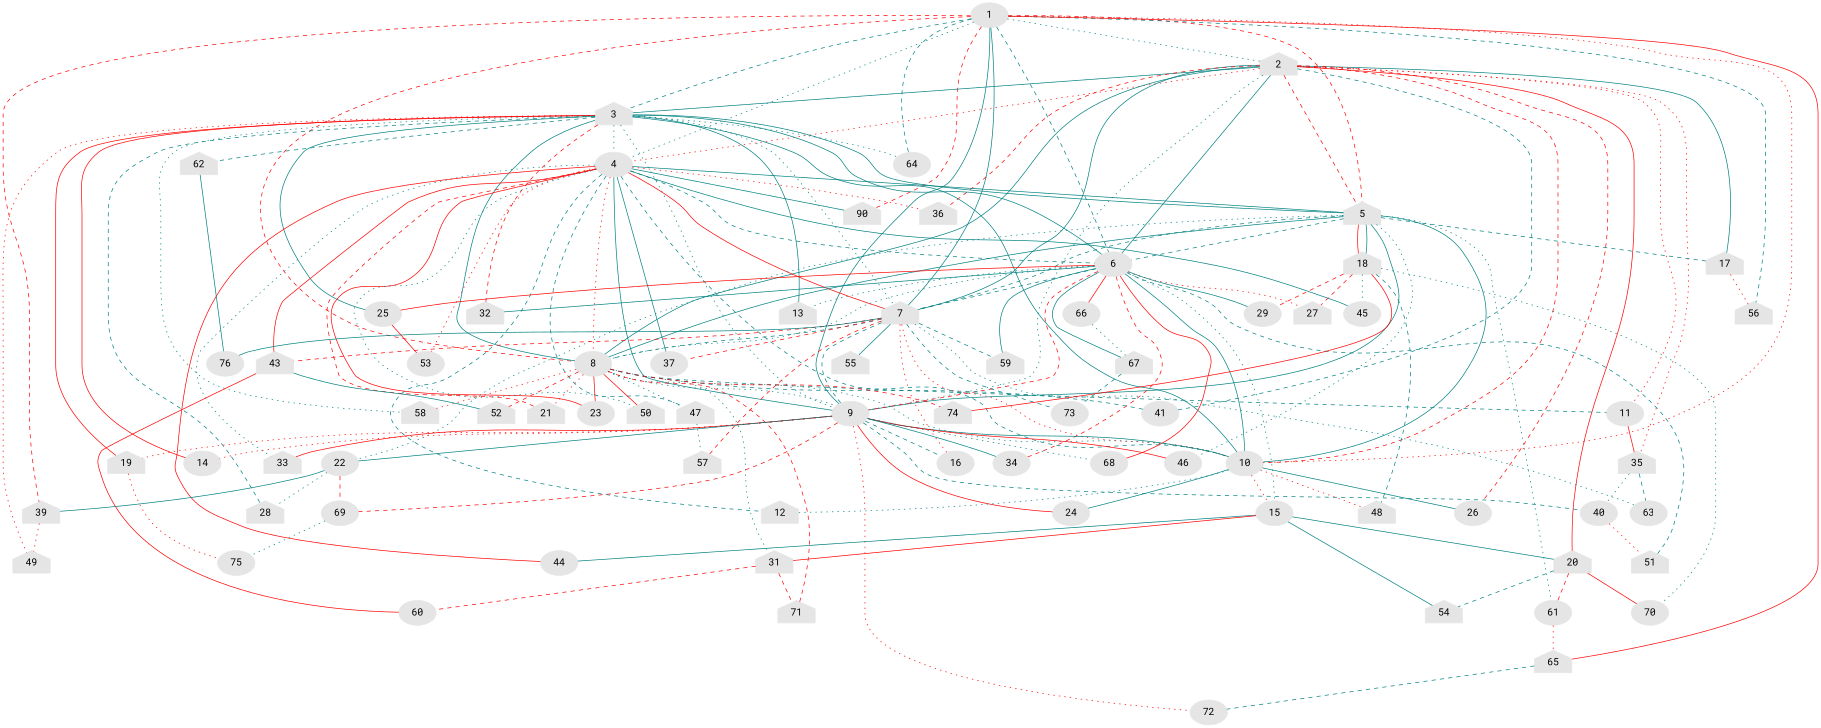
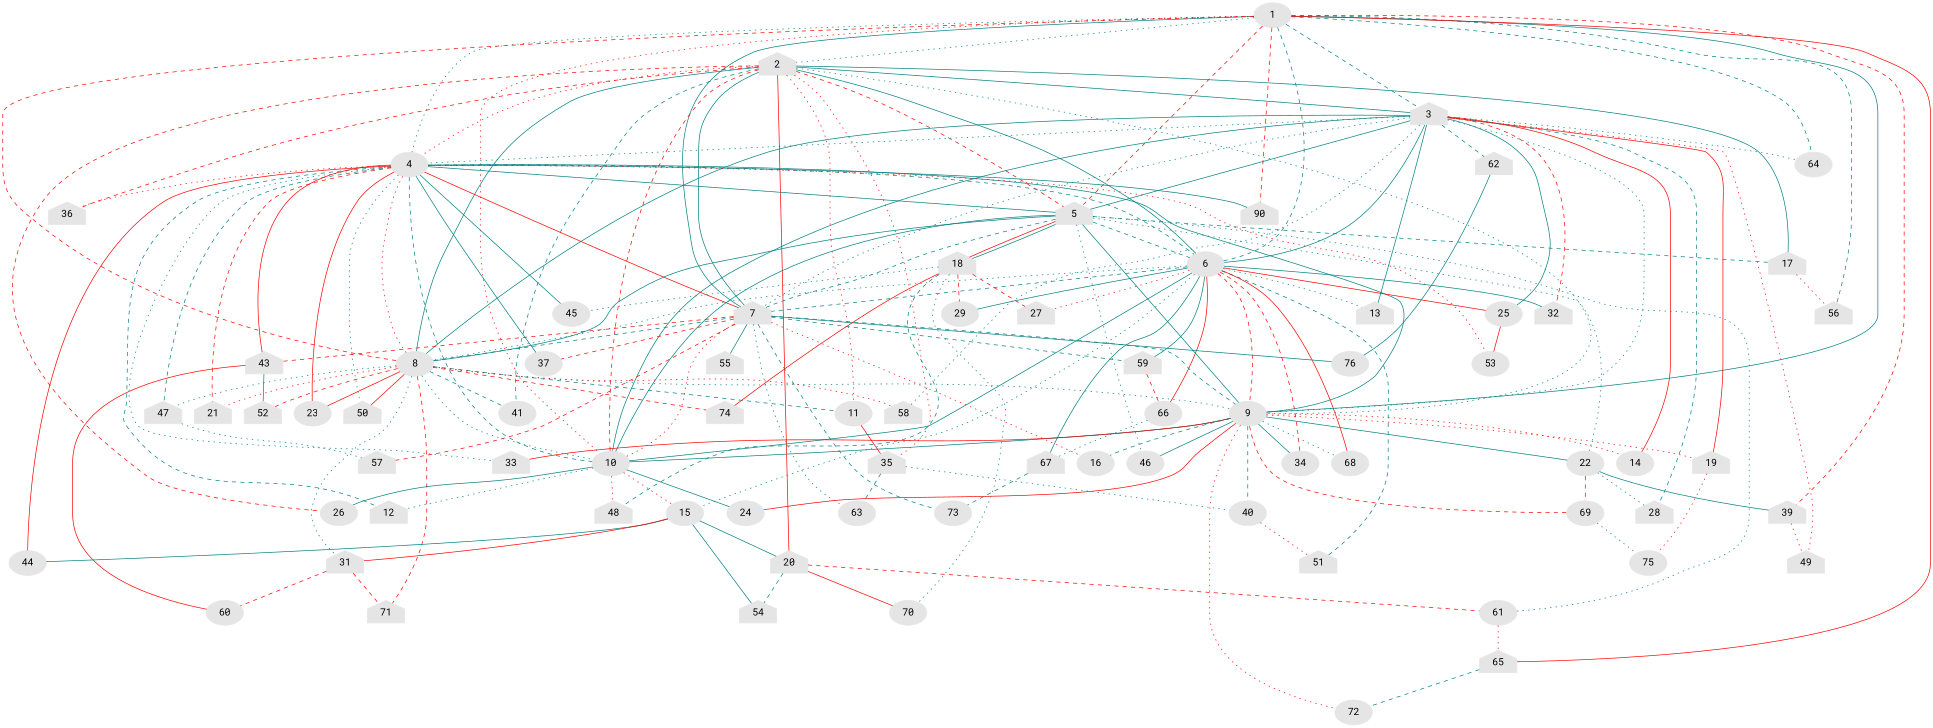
none -> (1153, 388)
(1017, 438) -> (1197, 439)
